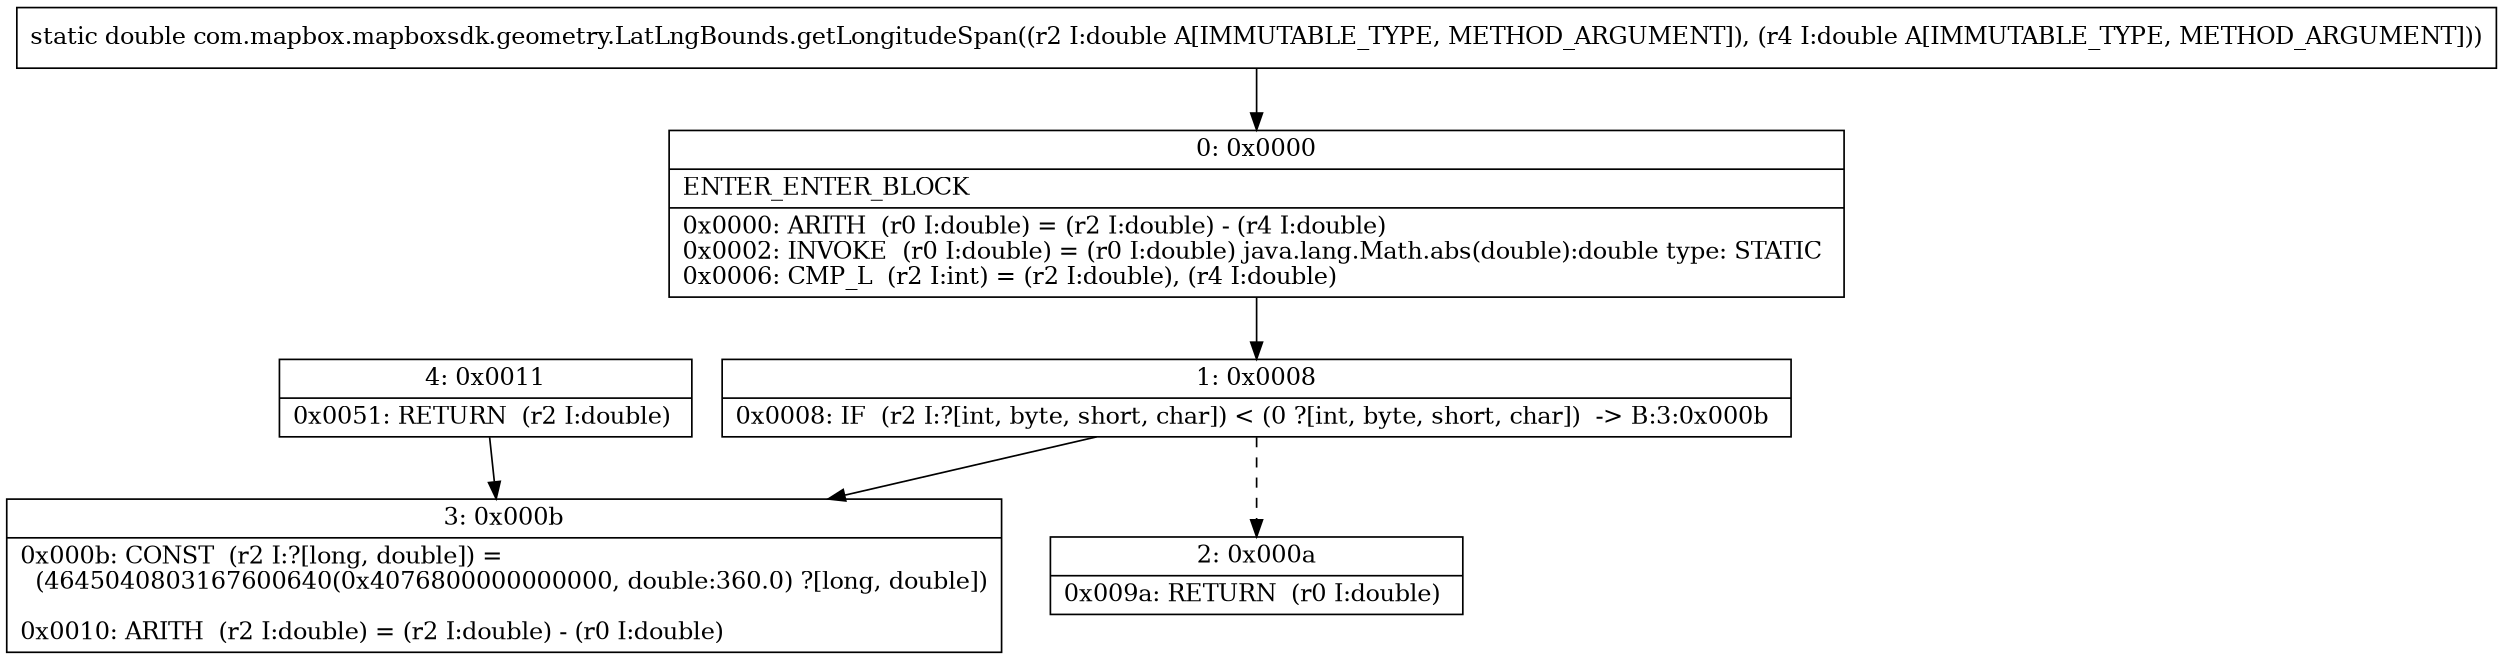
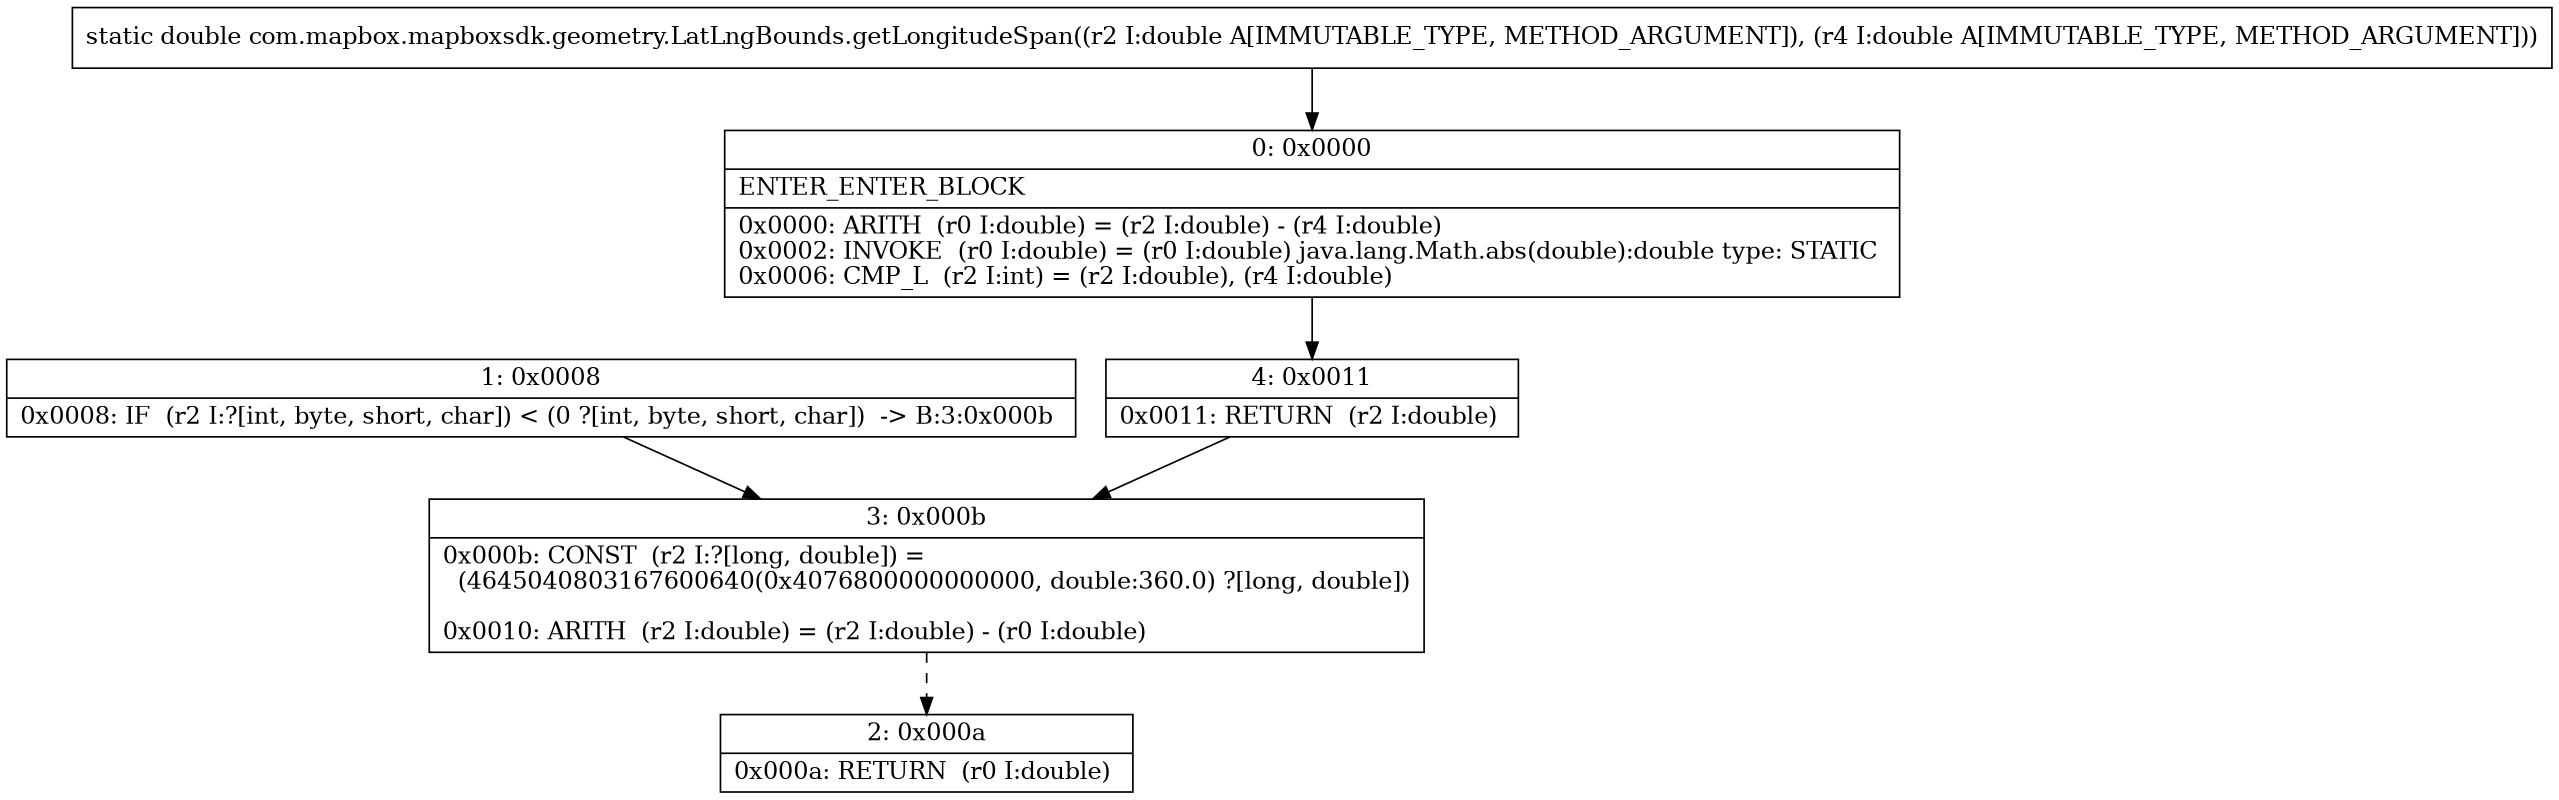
(1257, 320) -> (1312, 320)
(486, 417) -> (1312, 417)
(1257, 478) -> (927, 675)
(1257, 594) -> (927, 772)
